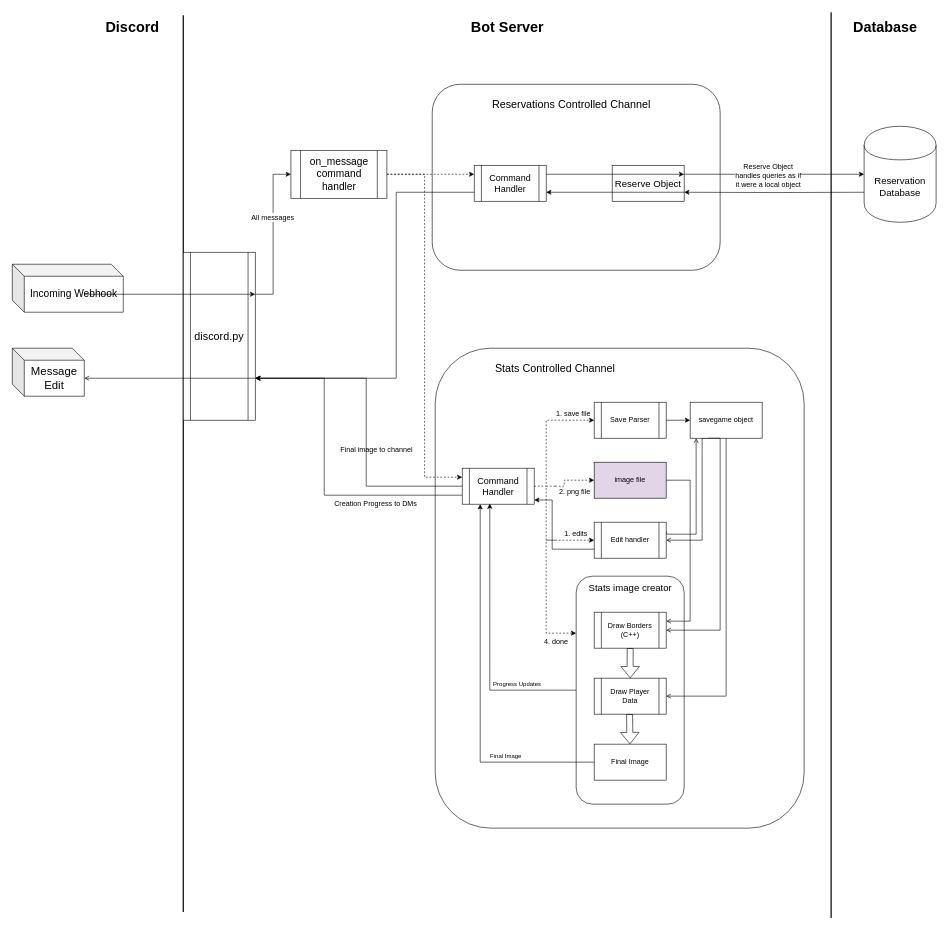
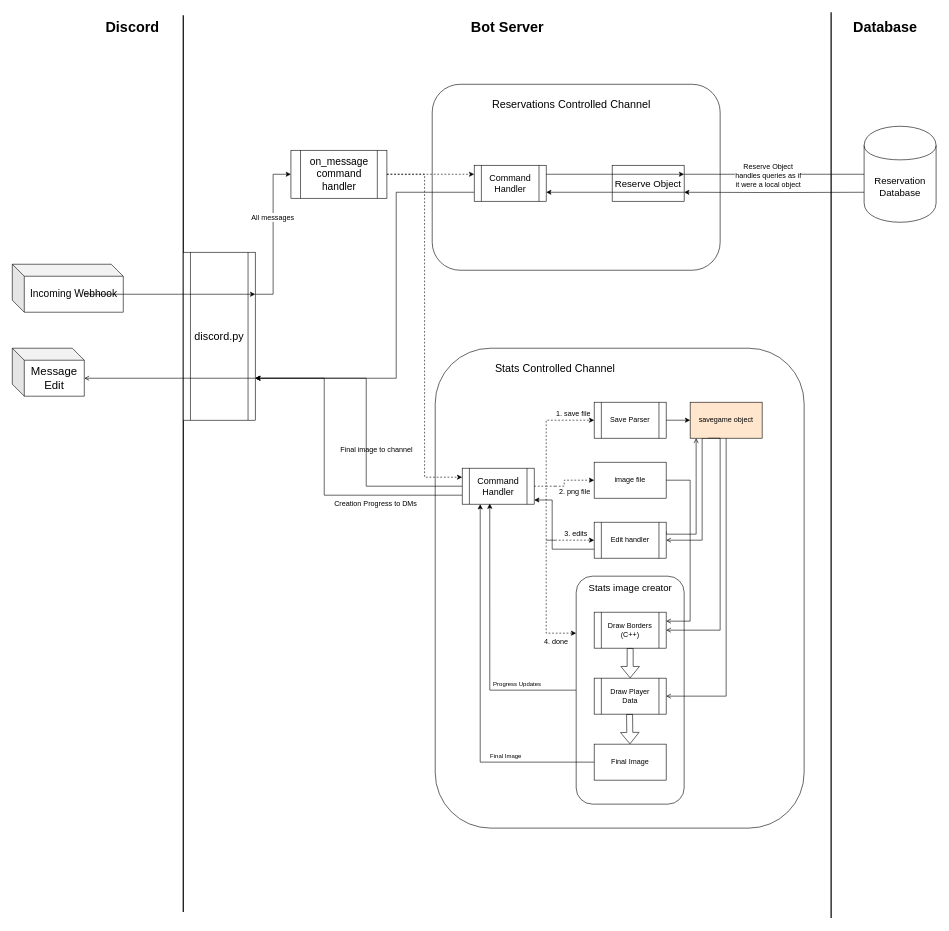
(858, 174) -> (860, 174)
(726, 420) -> (726, 420)
(630, 480) -> (630, 480)
(576, 534) -> (576, 534)
